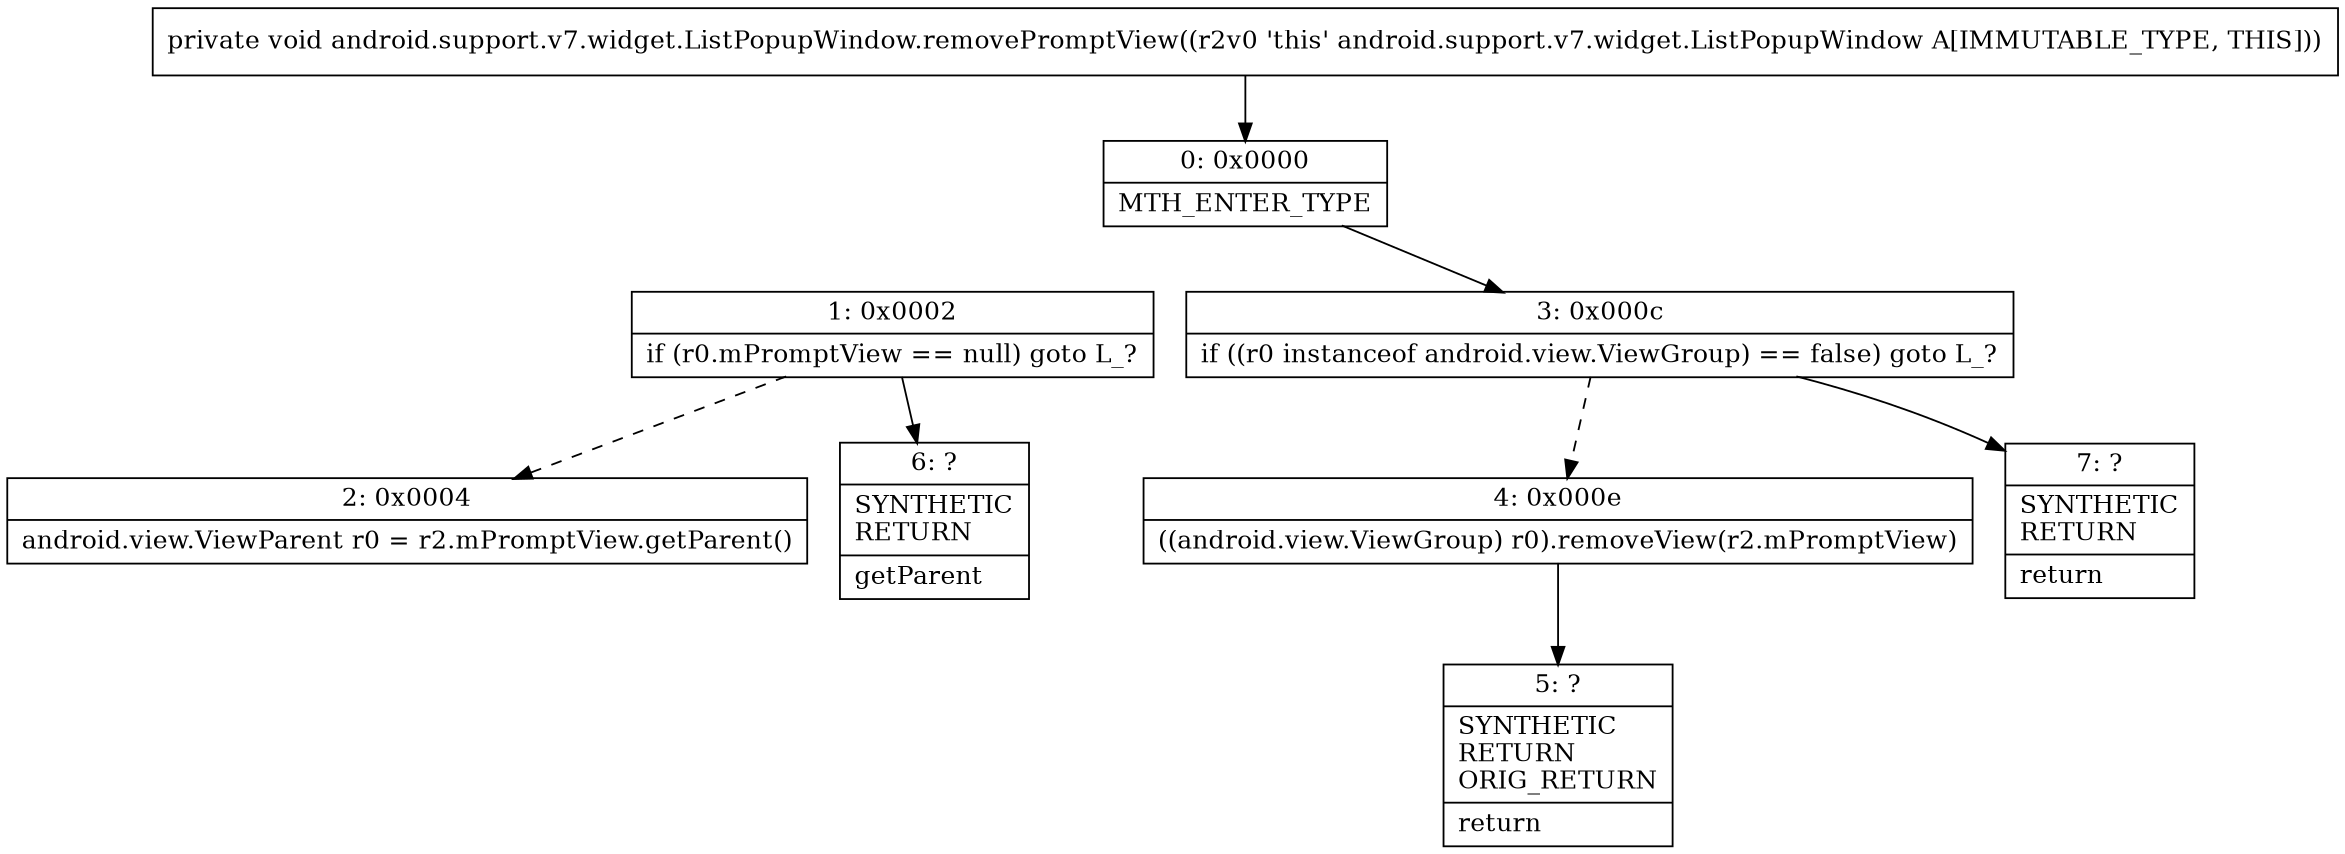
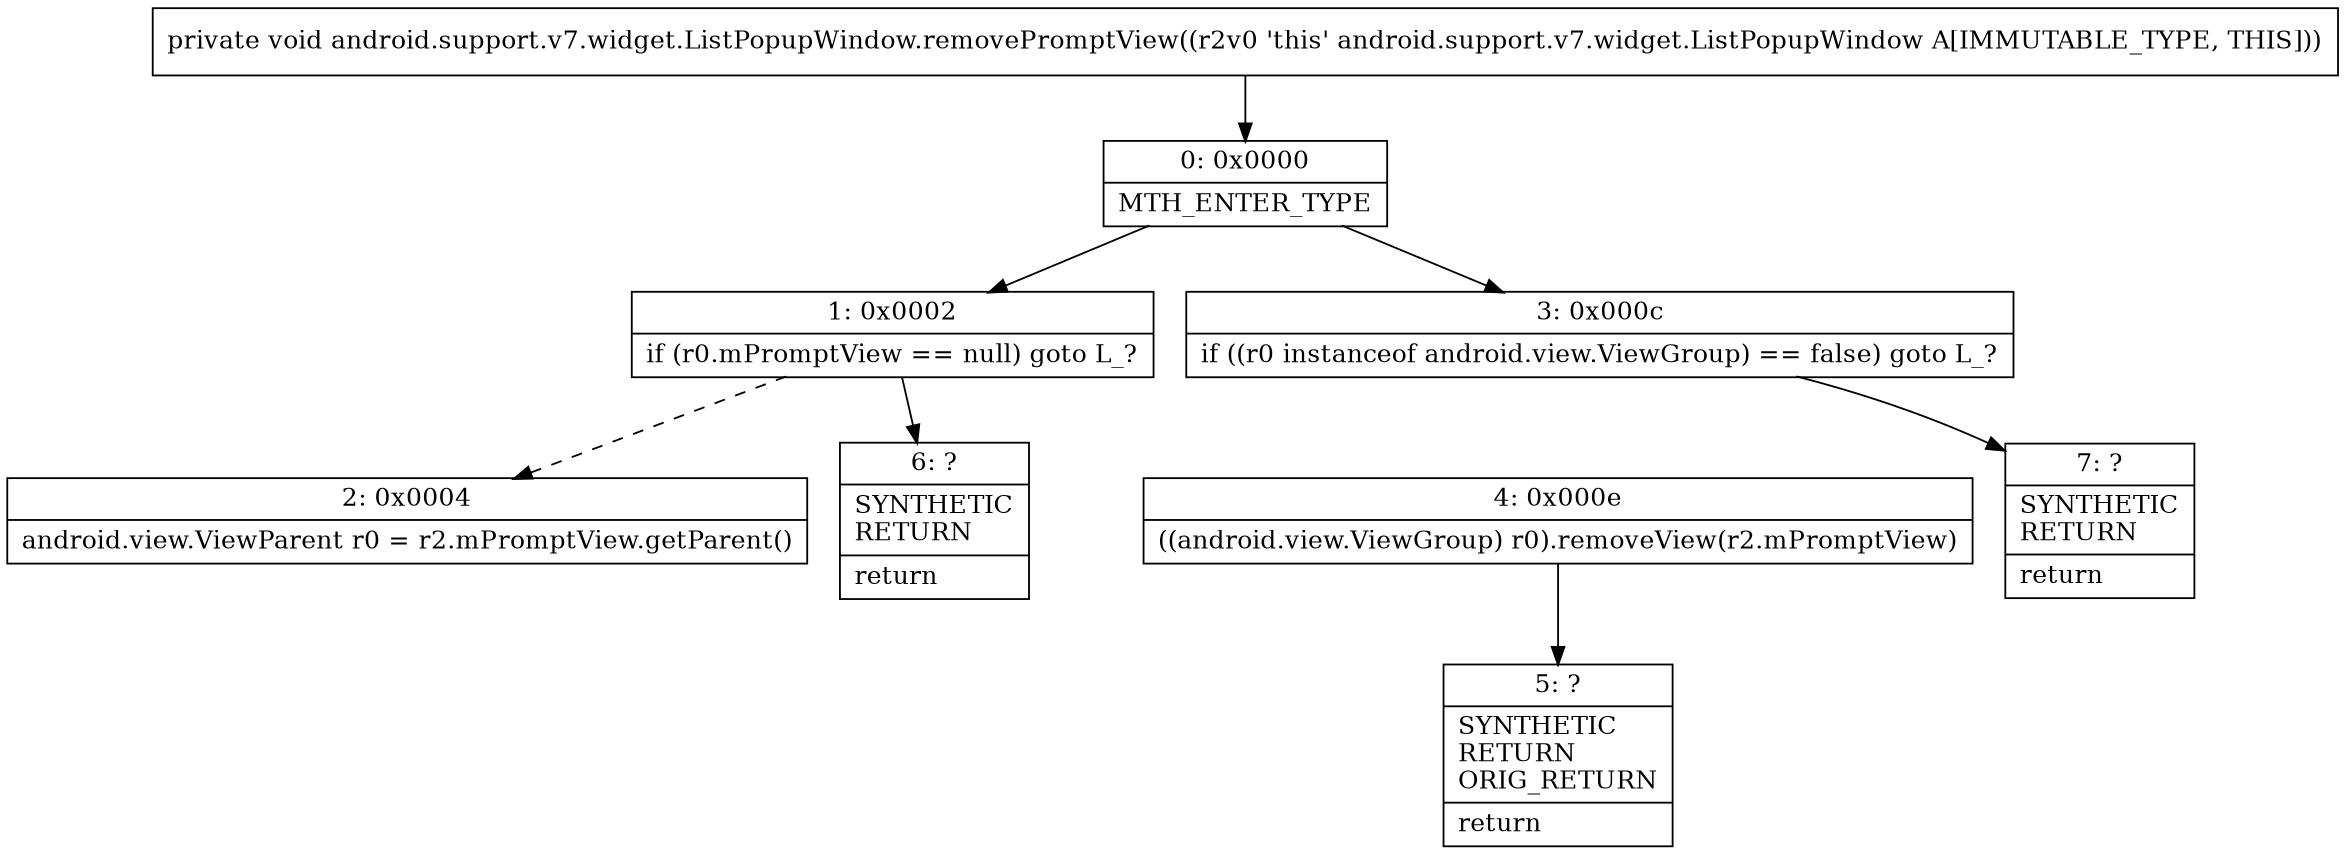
none -> (1078, 255)
(1581, 419) -> none
(919, 576) -> (896, 576)
